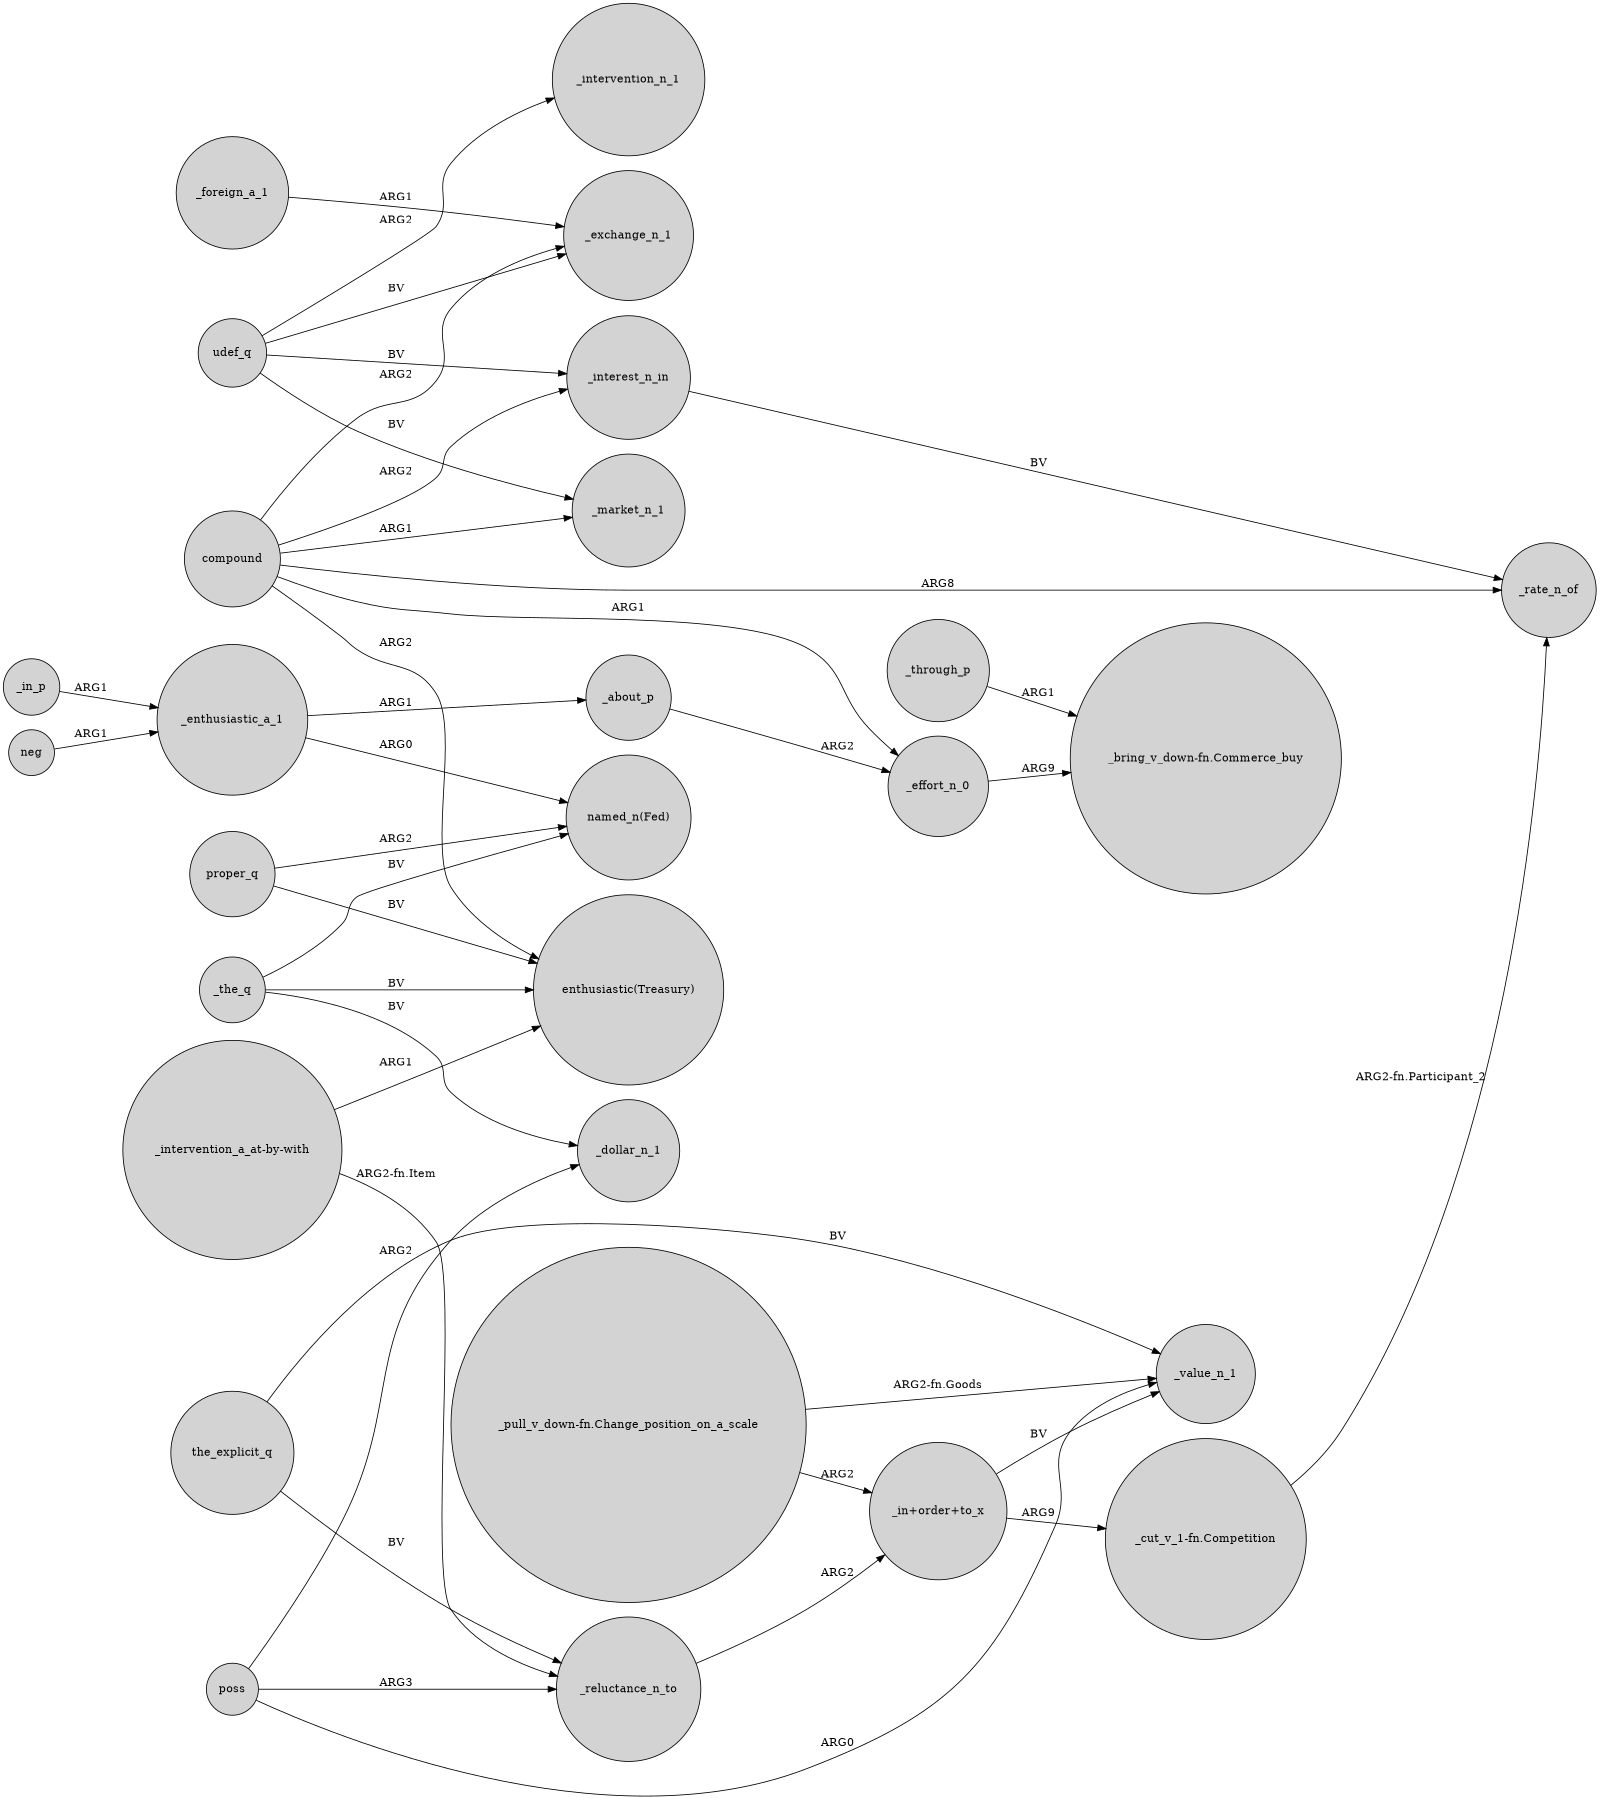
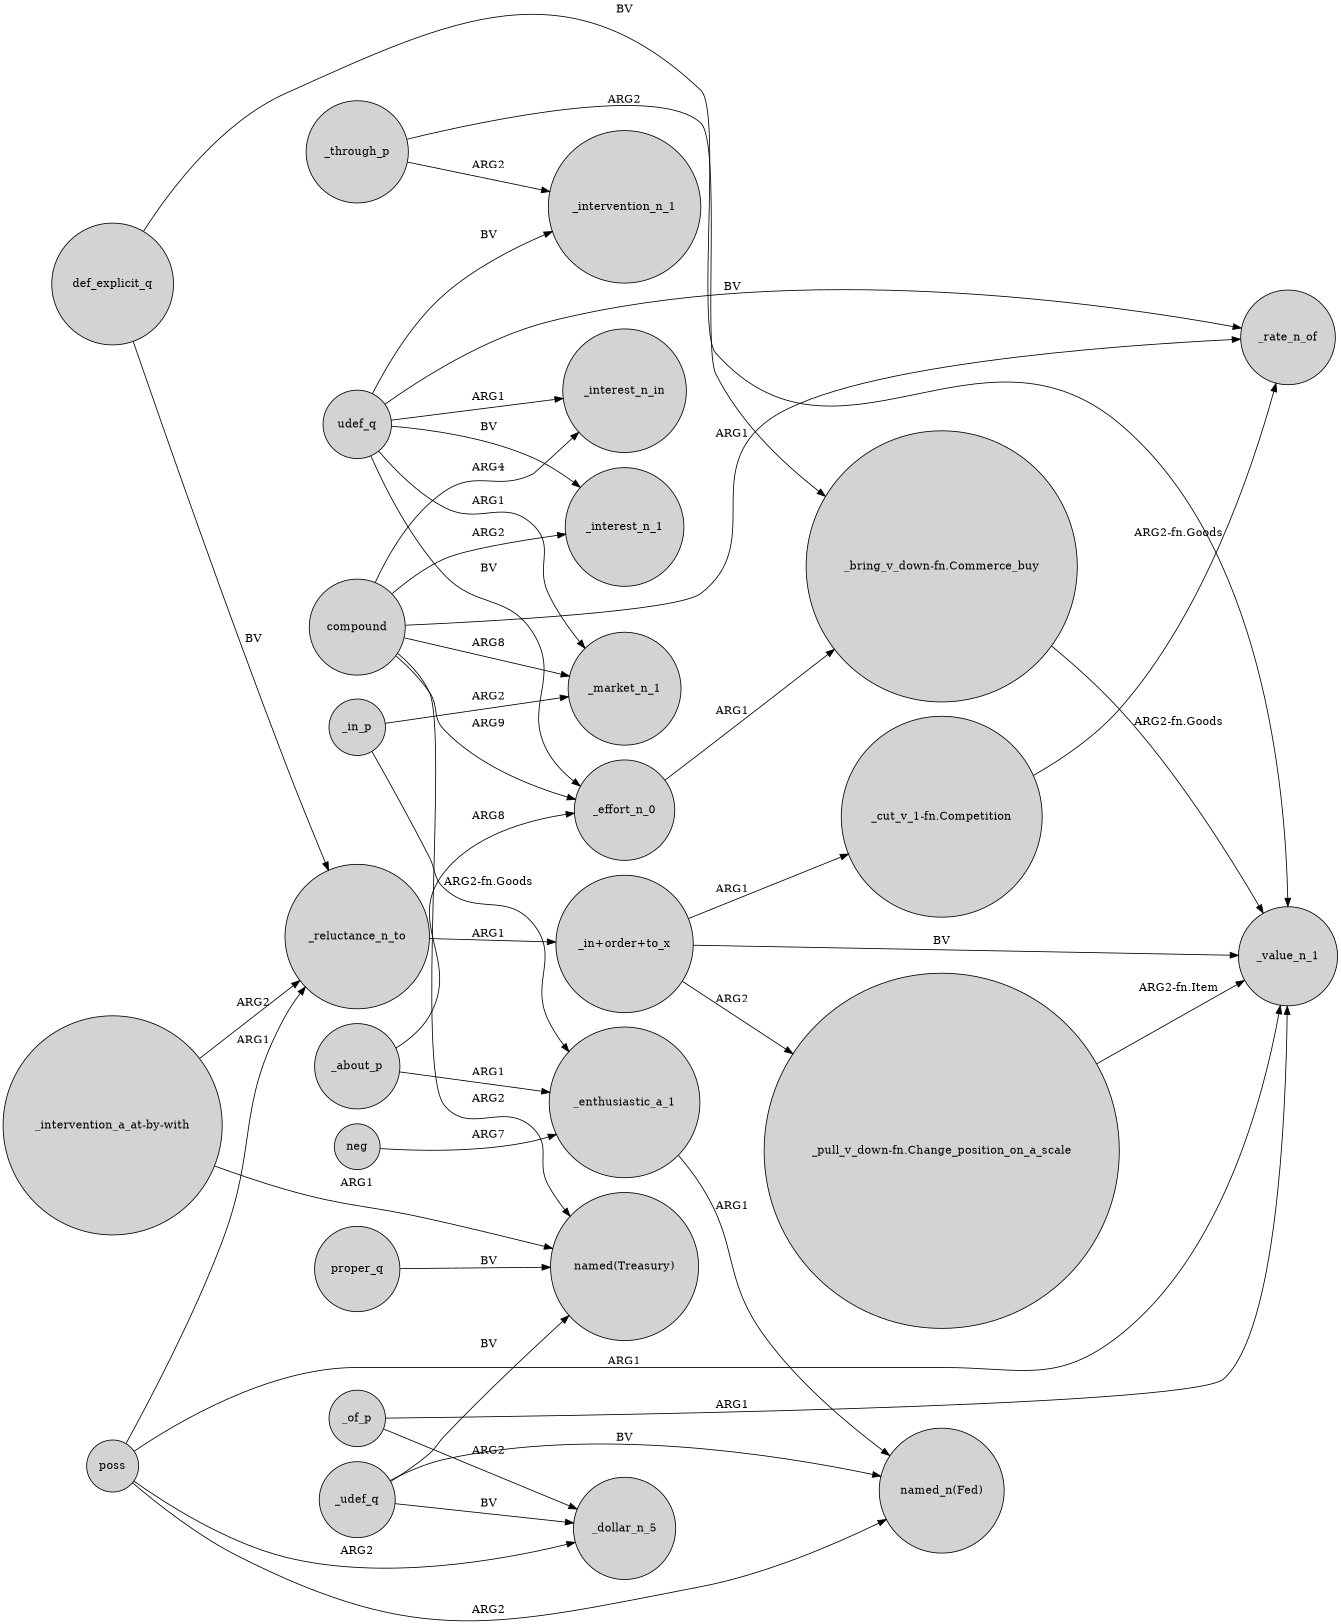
none -> (475, 176)
(232, 193) -> none
(396, 220) -> (489, 235)
(629, 236) -> (625, 527)
(396, 355) -> (489, 397)
(396, 425) -> (489, 501)
(396, 472) -> (489, 467)
(1092, 485) -> (799, 291)
(396, 529) -> (489, 643)
(938, 584) -> (732, 434)
none -> (501, 606)
(629, 608) -> (489, 724)
(91, 688) -> (489, 882)
(1039, 693) -> (625, 100)
(436, 708) -> (471, 1082)
none -> (473, 711)
(91, 734) -> (489, 1135)
(396, 745) -> (732, 1206)
(838, 747) -> (489, 816)
none -> (1167, 767)
(1039, 769) -> (732, 711)
(417, 848) -> (496, 1619)
(232, 990) -> (357, 1500)
(629, 990) -> (625, 1267)
(1421, 1077) -> (1179, 533)
(629, 1151) -> (625, 1528)
(396, 1174) -> (254, 1003)
(938, 1385) -> (1179, 988)
none -> (357, 1418)
(232, 1453) -> (113, 284)
(832, 1482) -> (734, 1015)
(1039, 1513) -> (732, 889)
(838, 1573) -> (489, 934)
(396, 1683) -> (254, 1040)
(838, 1743) -> (625, 1361)
